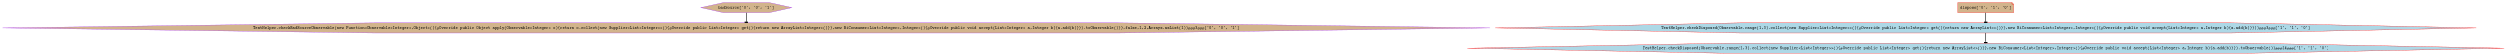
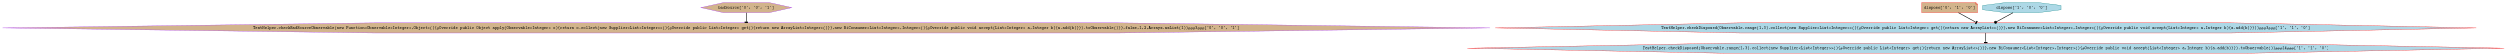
none -> (2022, 8)
